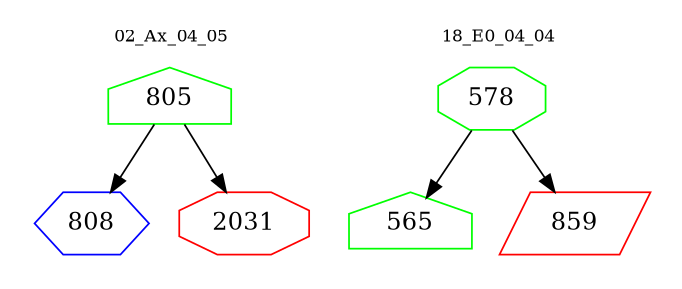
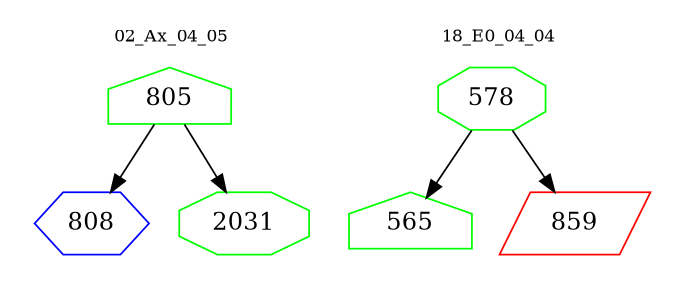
(244, 223) -> (244, 223)
